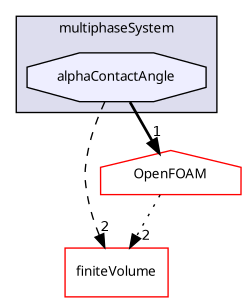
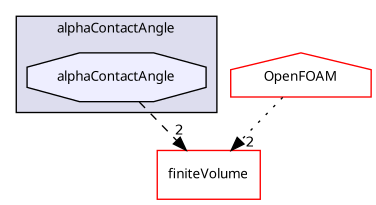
(117, 29) -> (117, 29)
(141, 121) -> none
